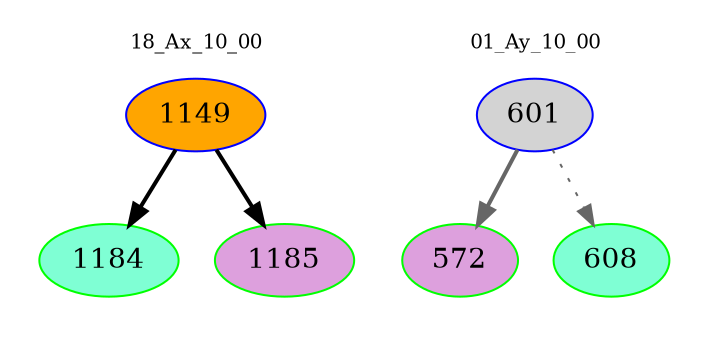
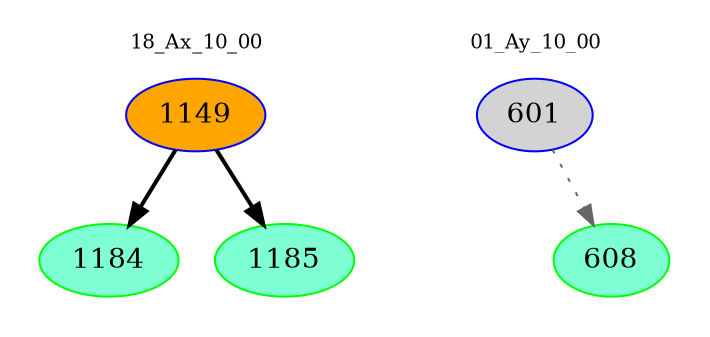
(285, 260) -> (285, 260)
(460, 260) -> none
